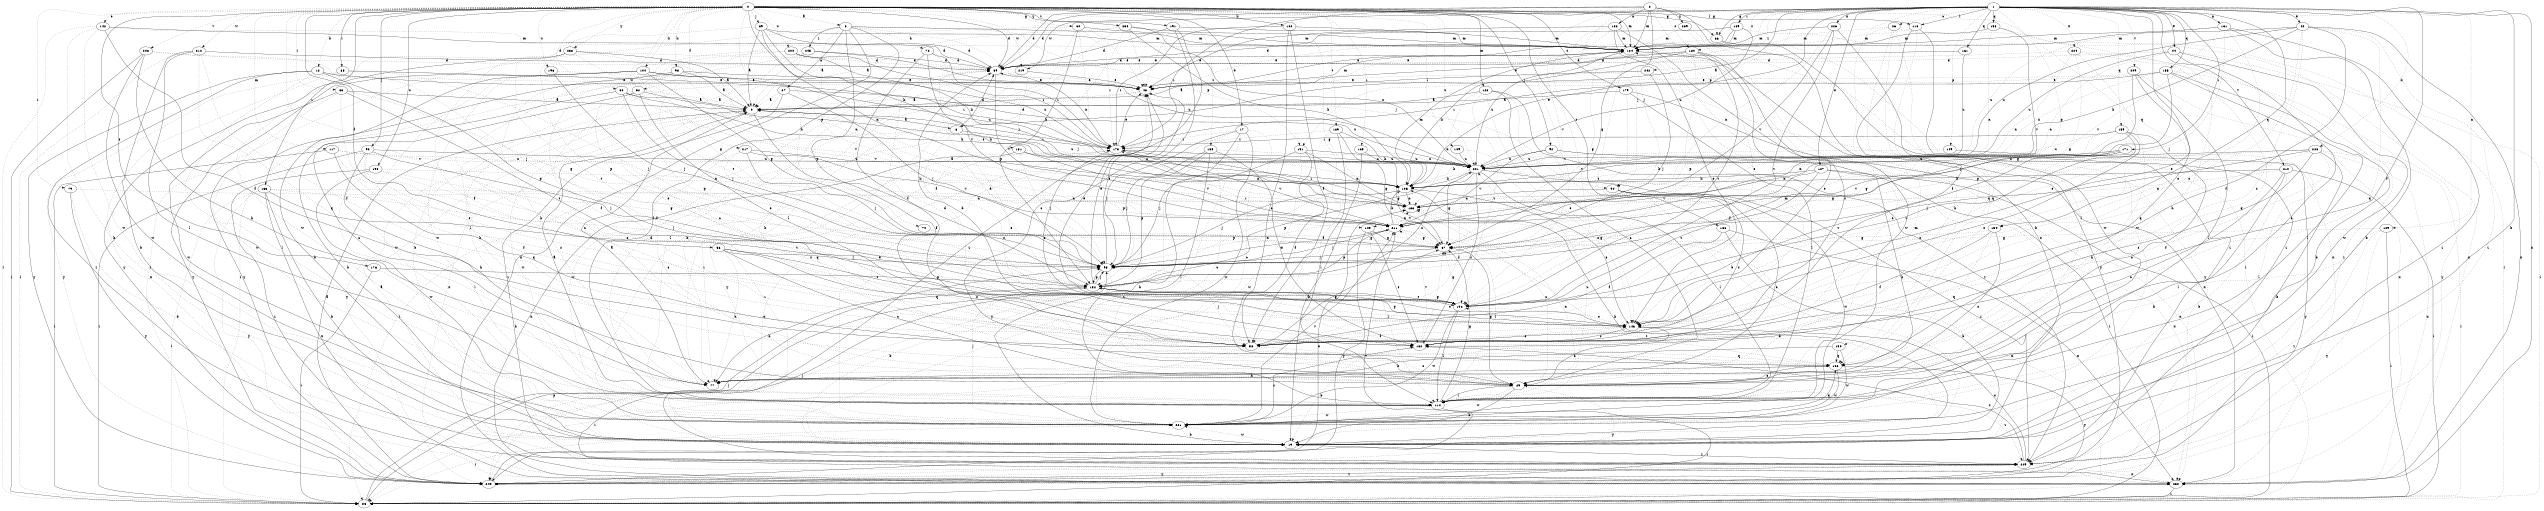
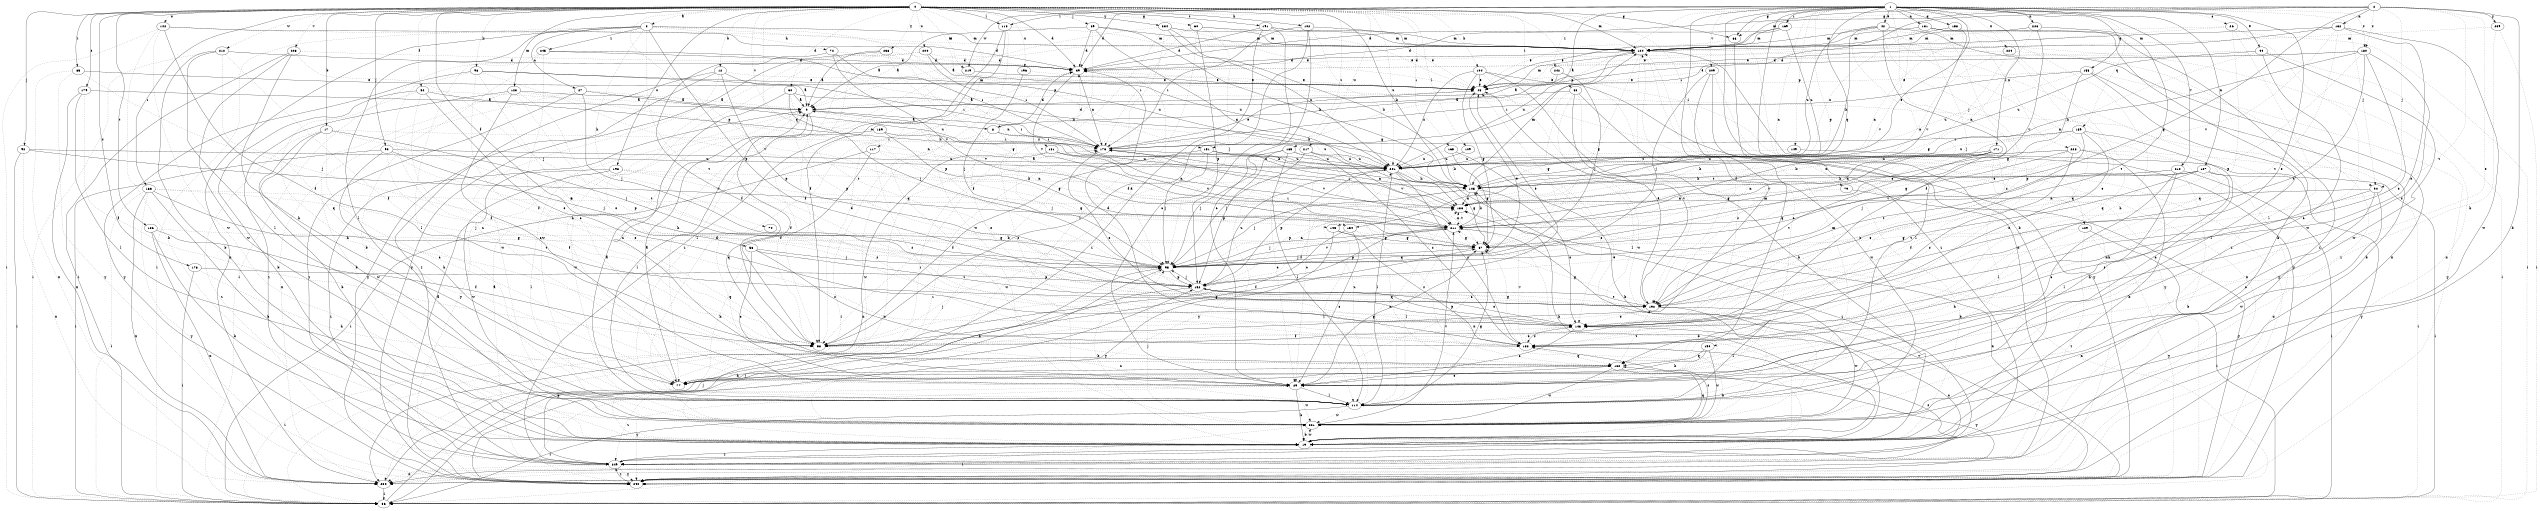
(1965, 51) -> none
none -> (1684, 168)
(1858, 402) -> none
